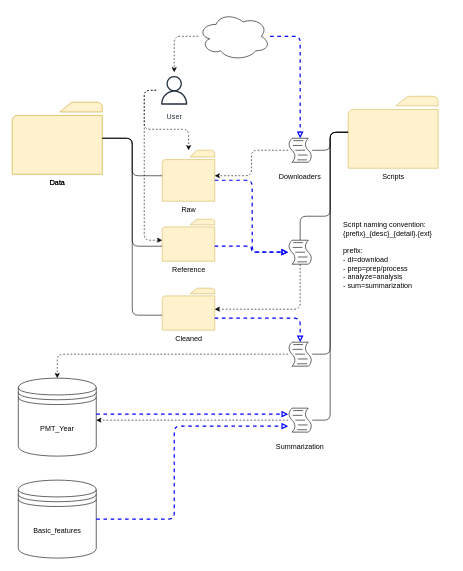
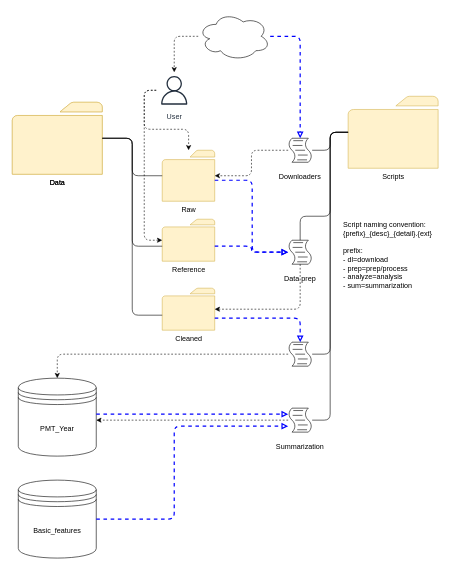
none -> (300, 279)
